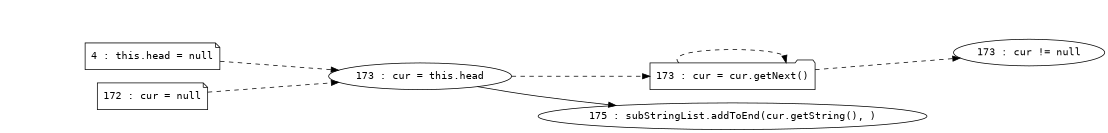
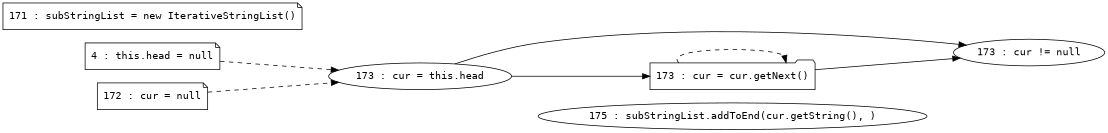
none -> (152, 16)
(884, 64) -> (884, 64)
(577, 76) -> (577, 76)
(543, 97) -> (705, 32)
